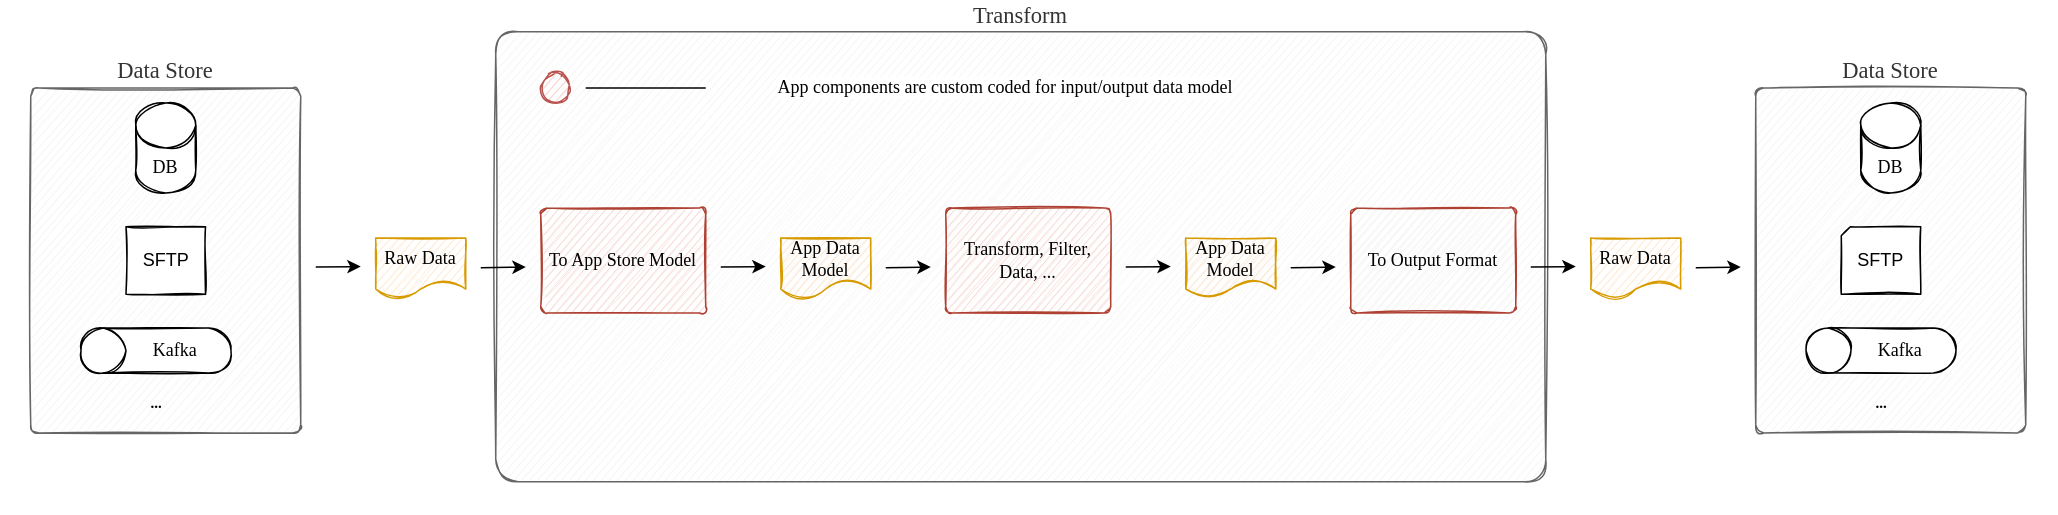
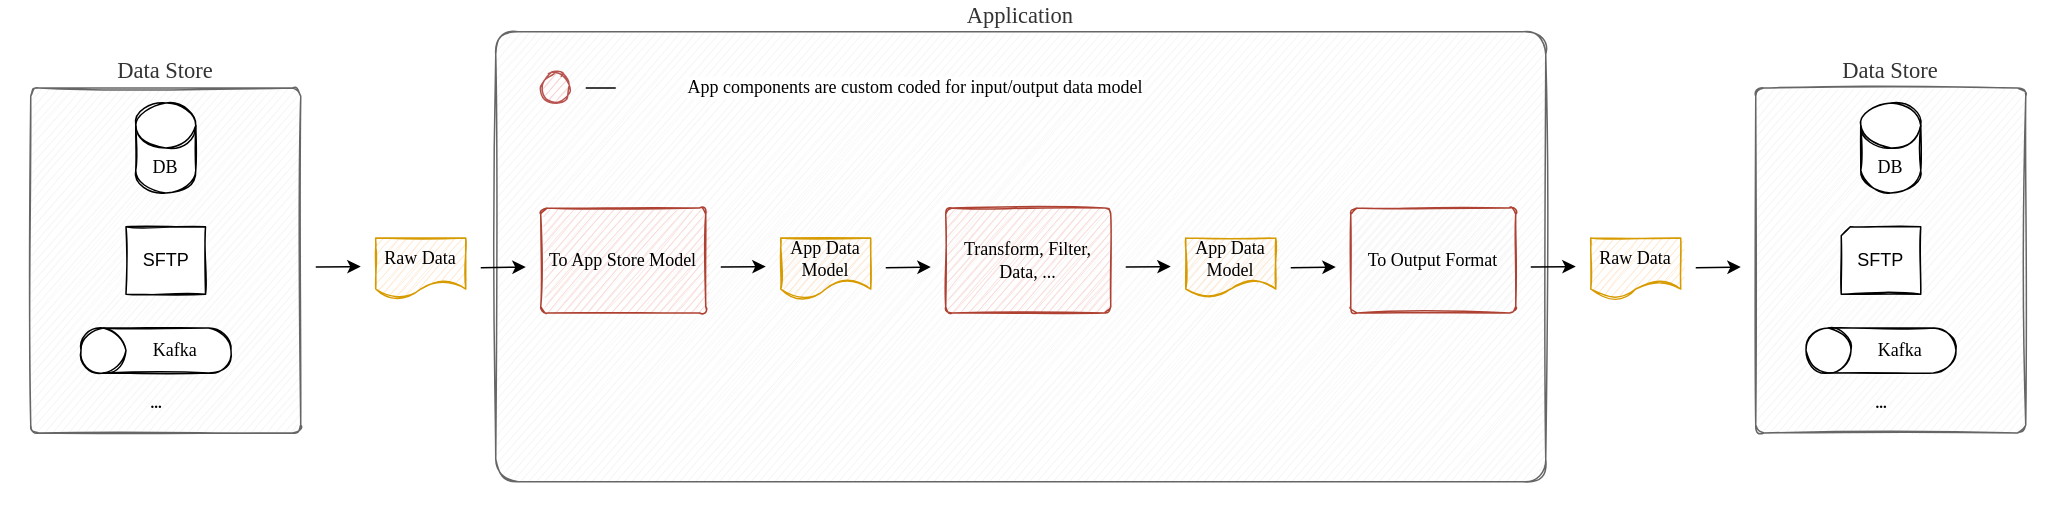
(1021, 17) -> (1021, 17)
(1006, 88) -> (916, 88)
